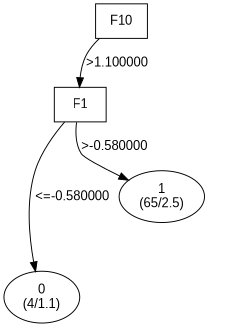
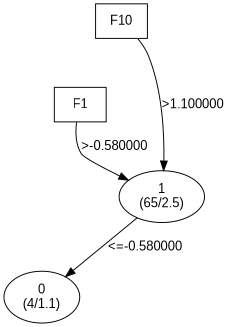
(86, 56) -> (160, 98)
(31, 188) -> (105, 244)
